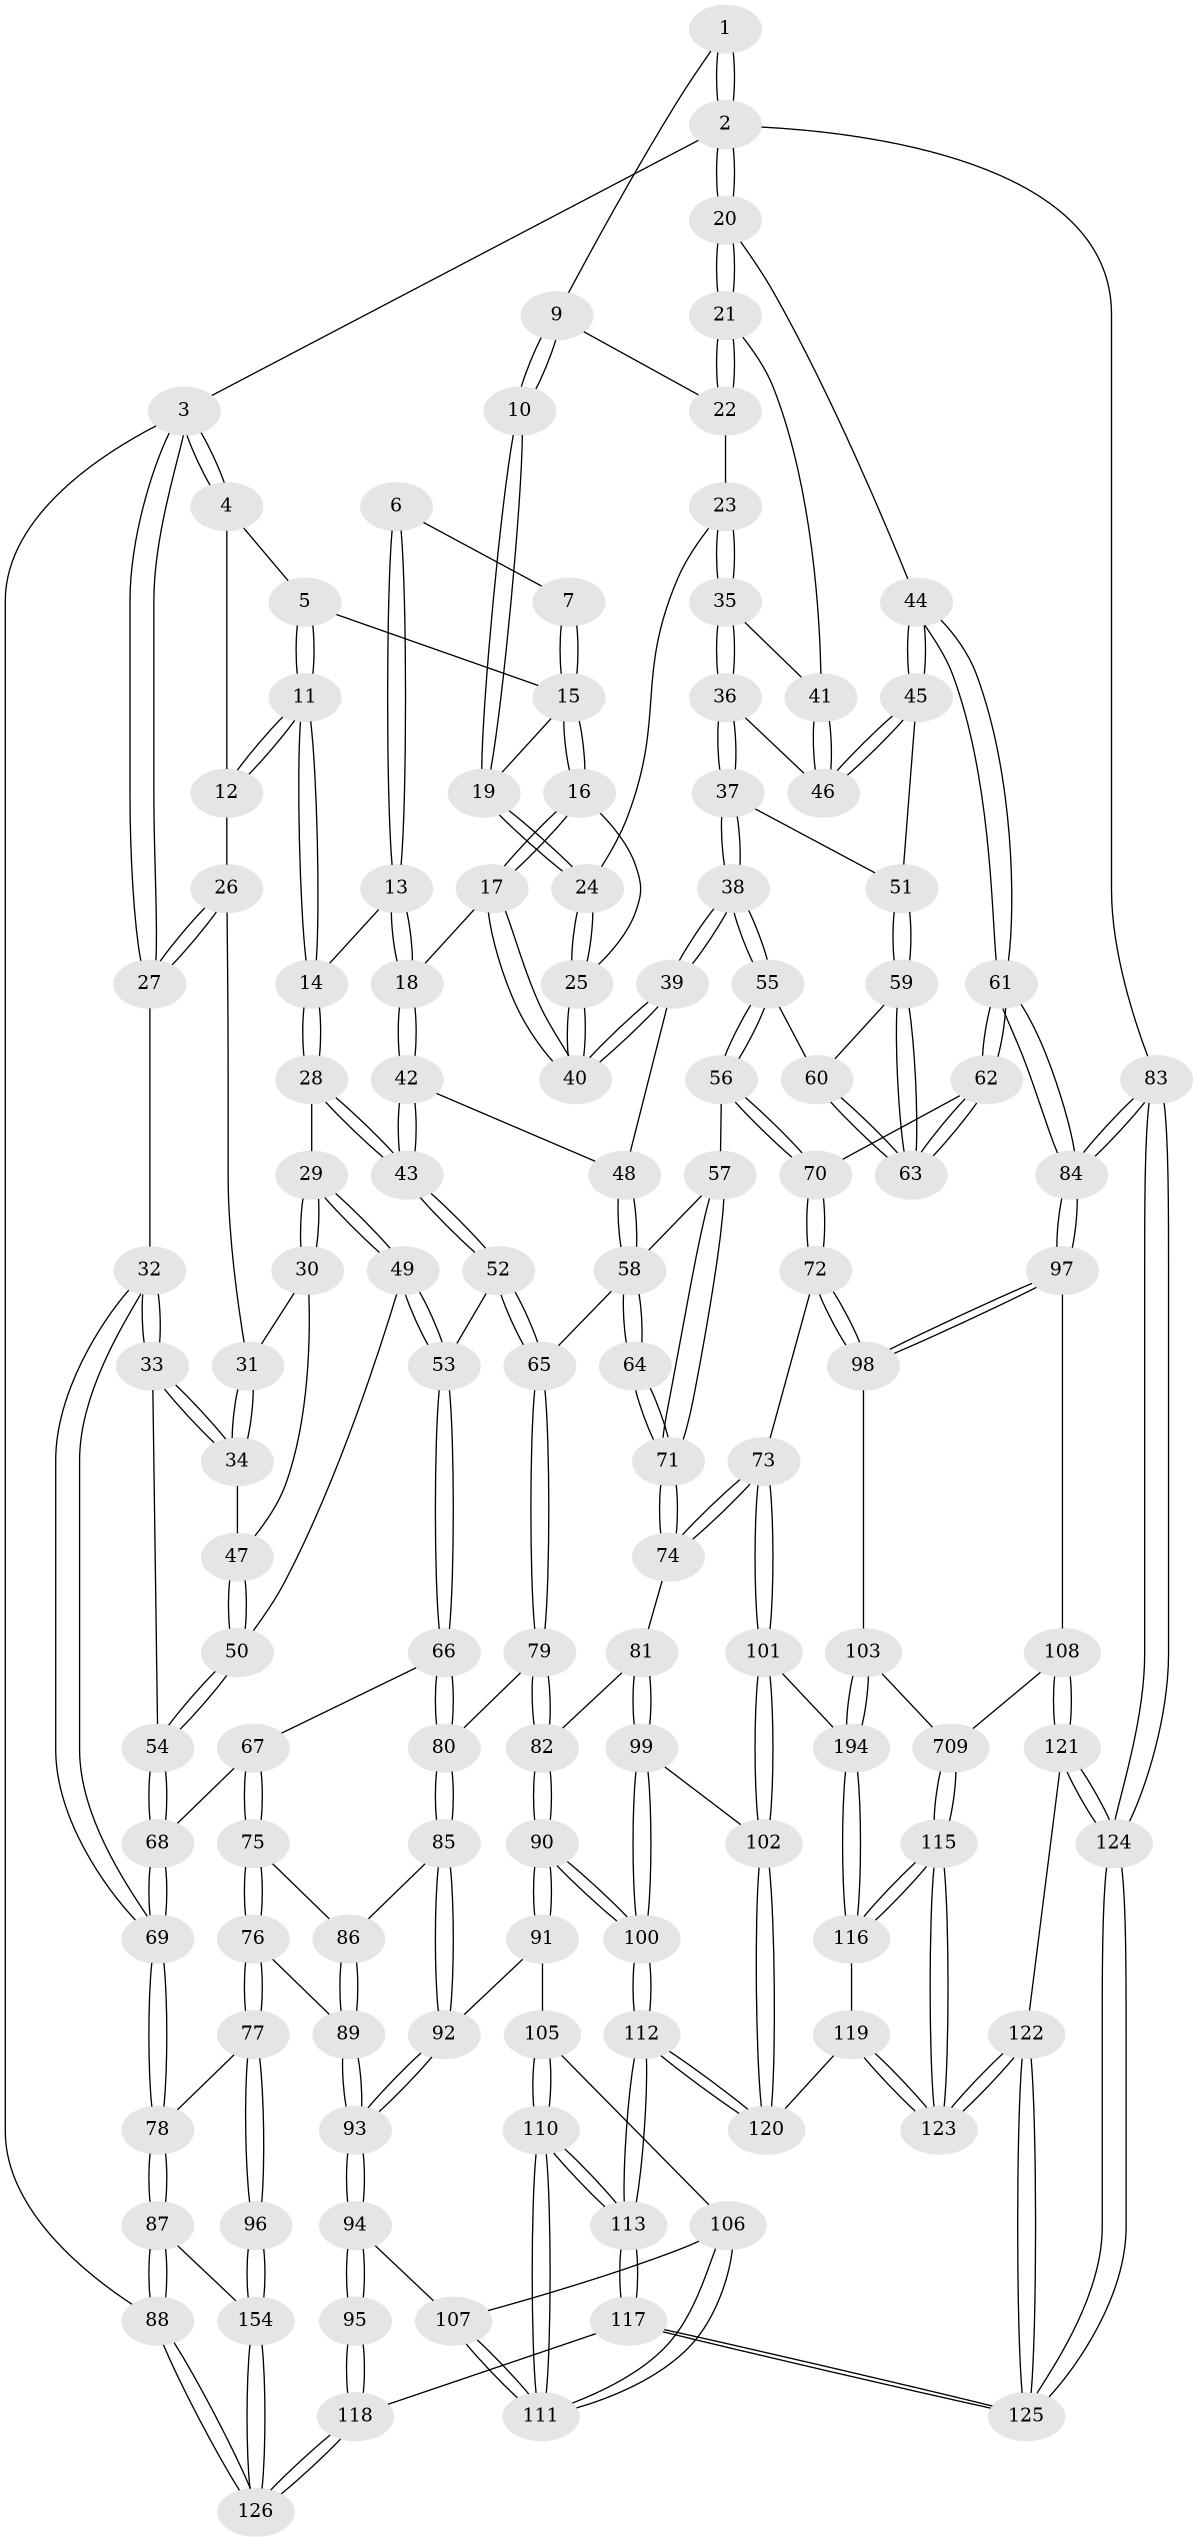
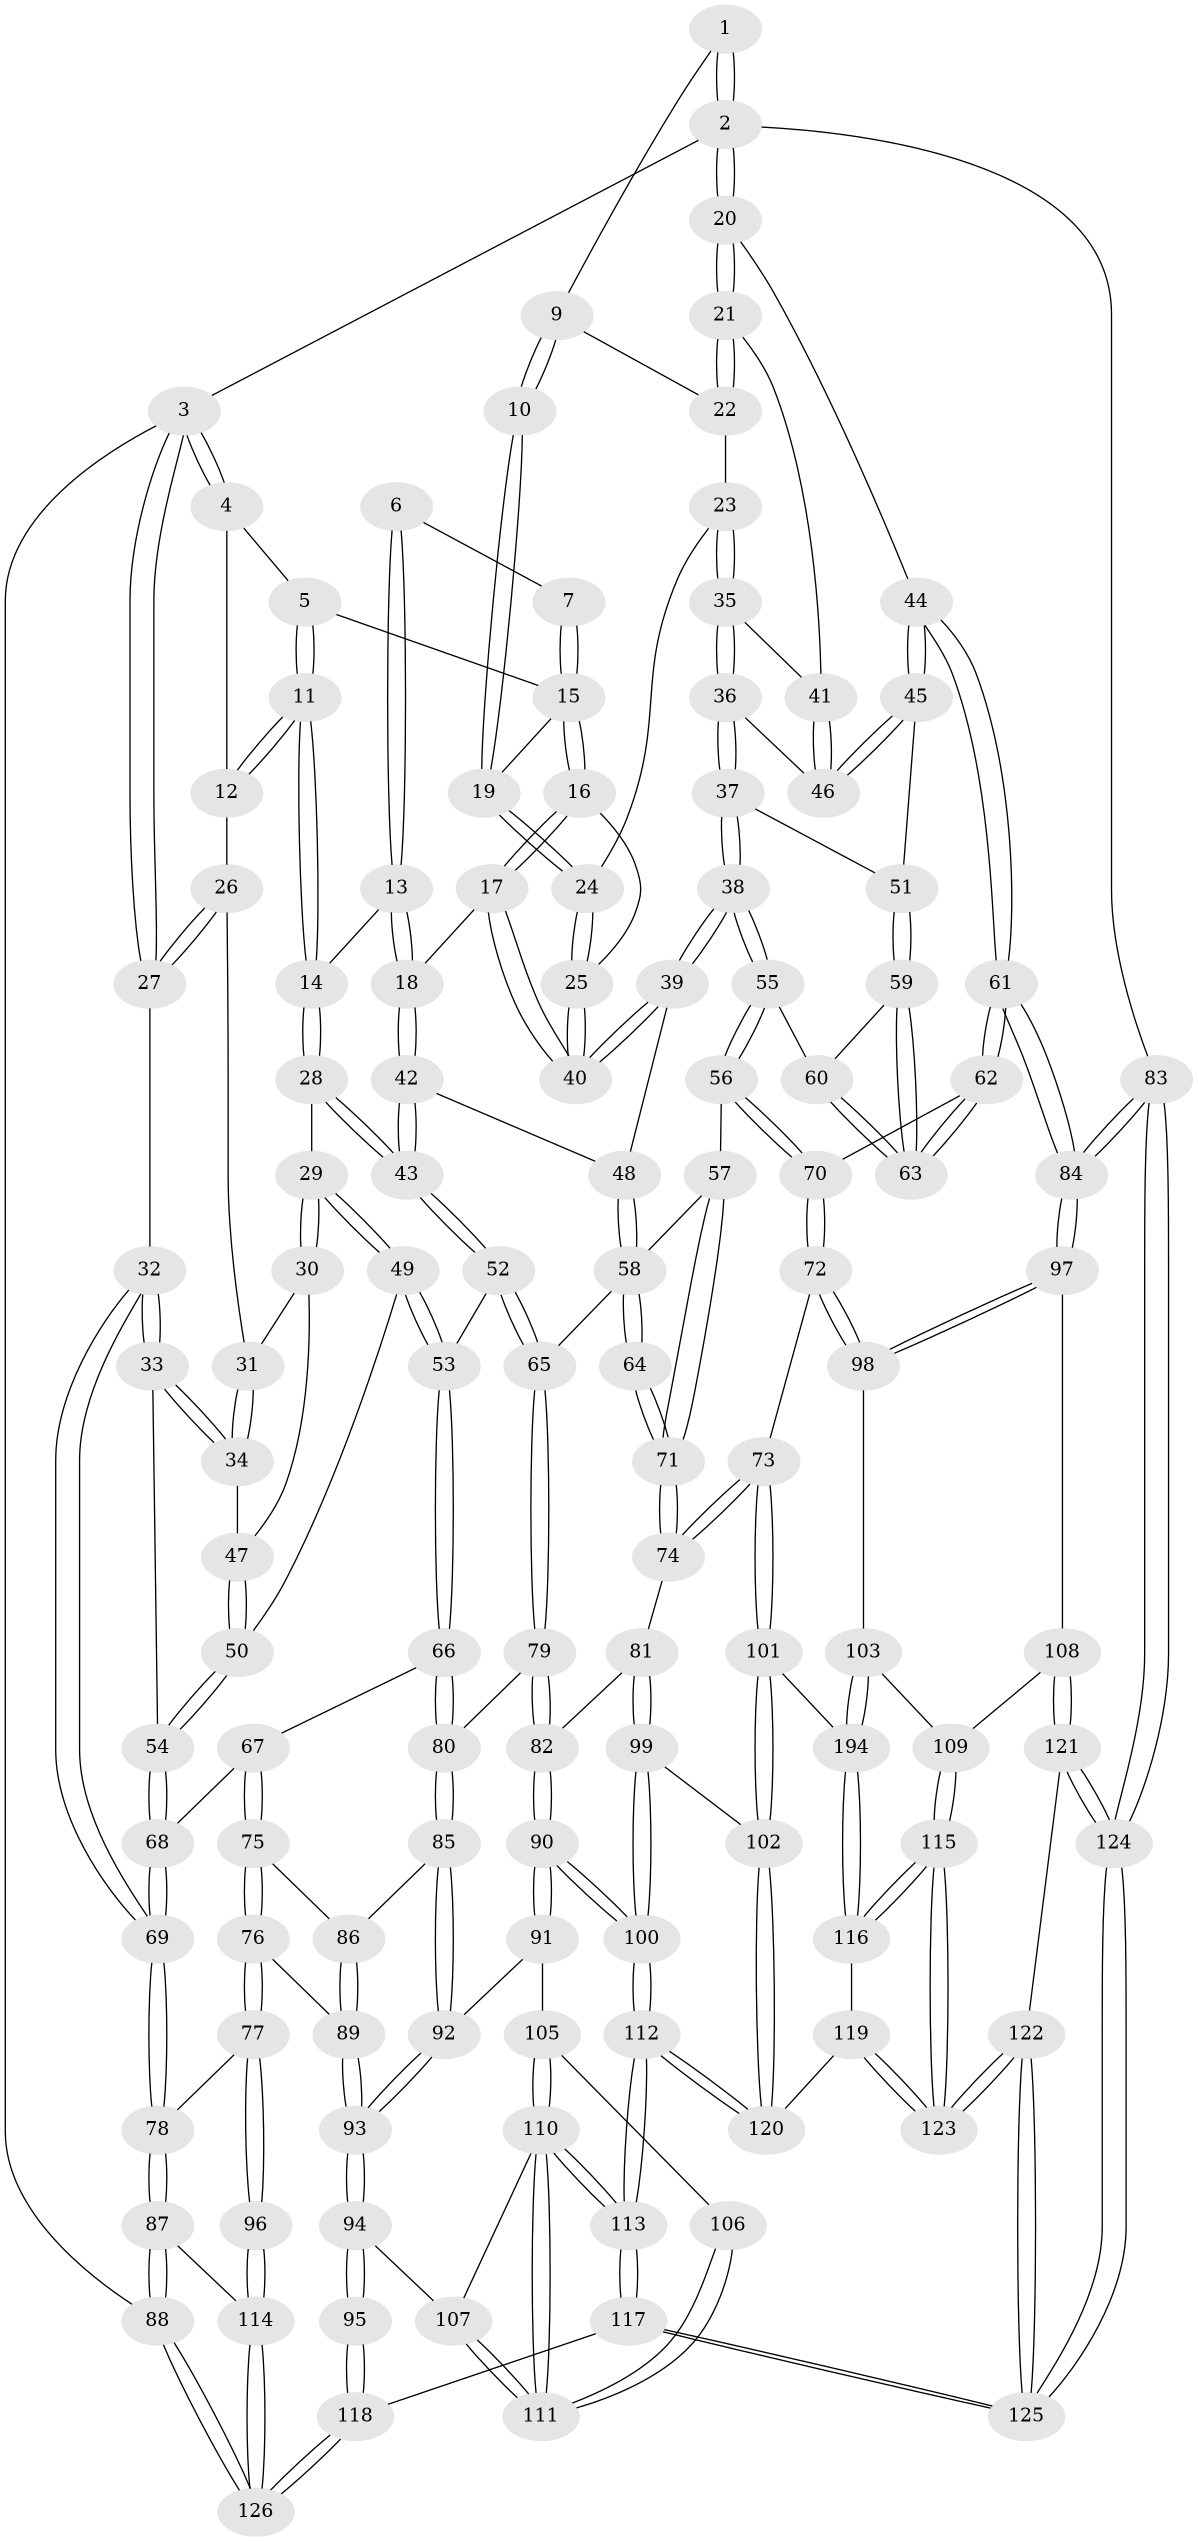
(951, 1748) -> (951, 1748)
(595, 2279) -> (497, 2226)
(256, 2321) -> (256, 2321)
